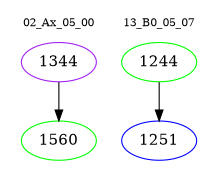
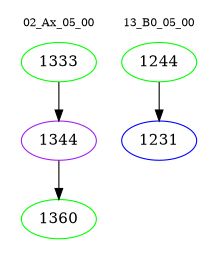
(159, 23) -> (159, 23)
none -> (59, 62)
(59, 141) -> (59, 219)
(159, 141) -> (159, 141)
